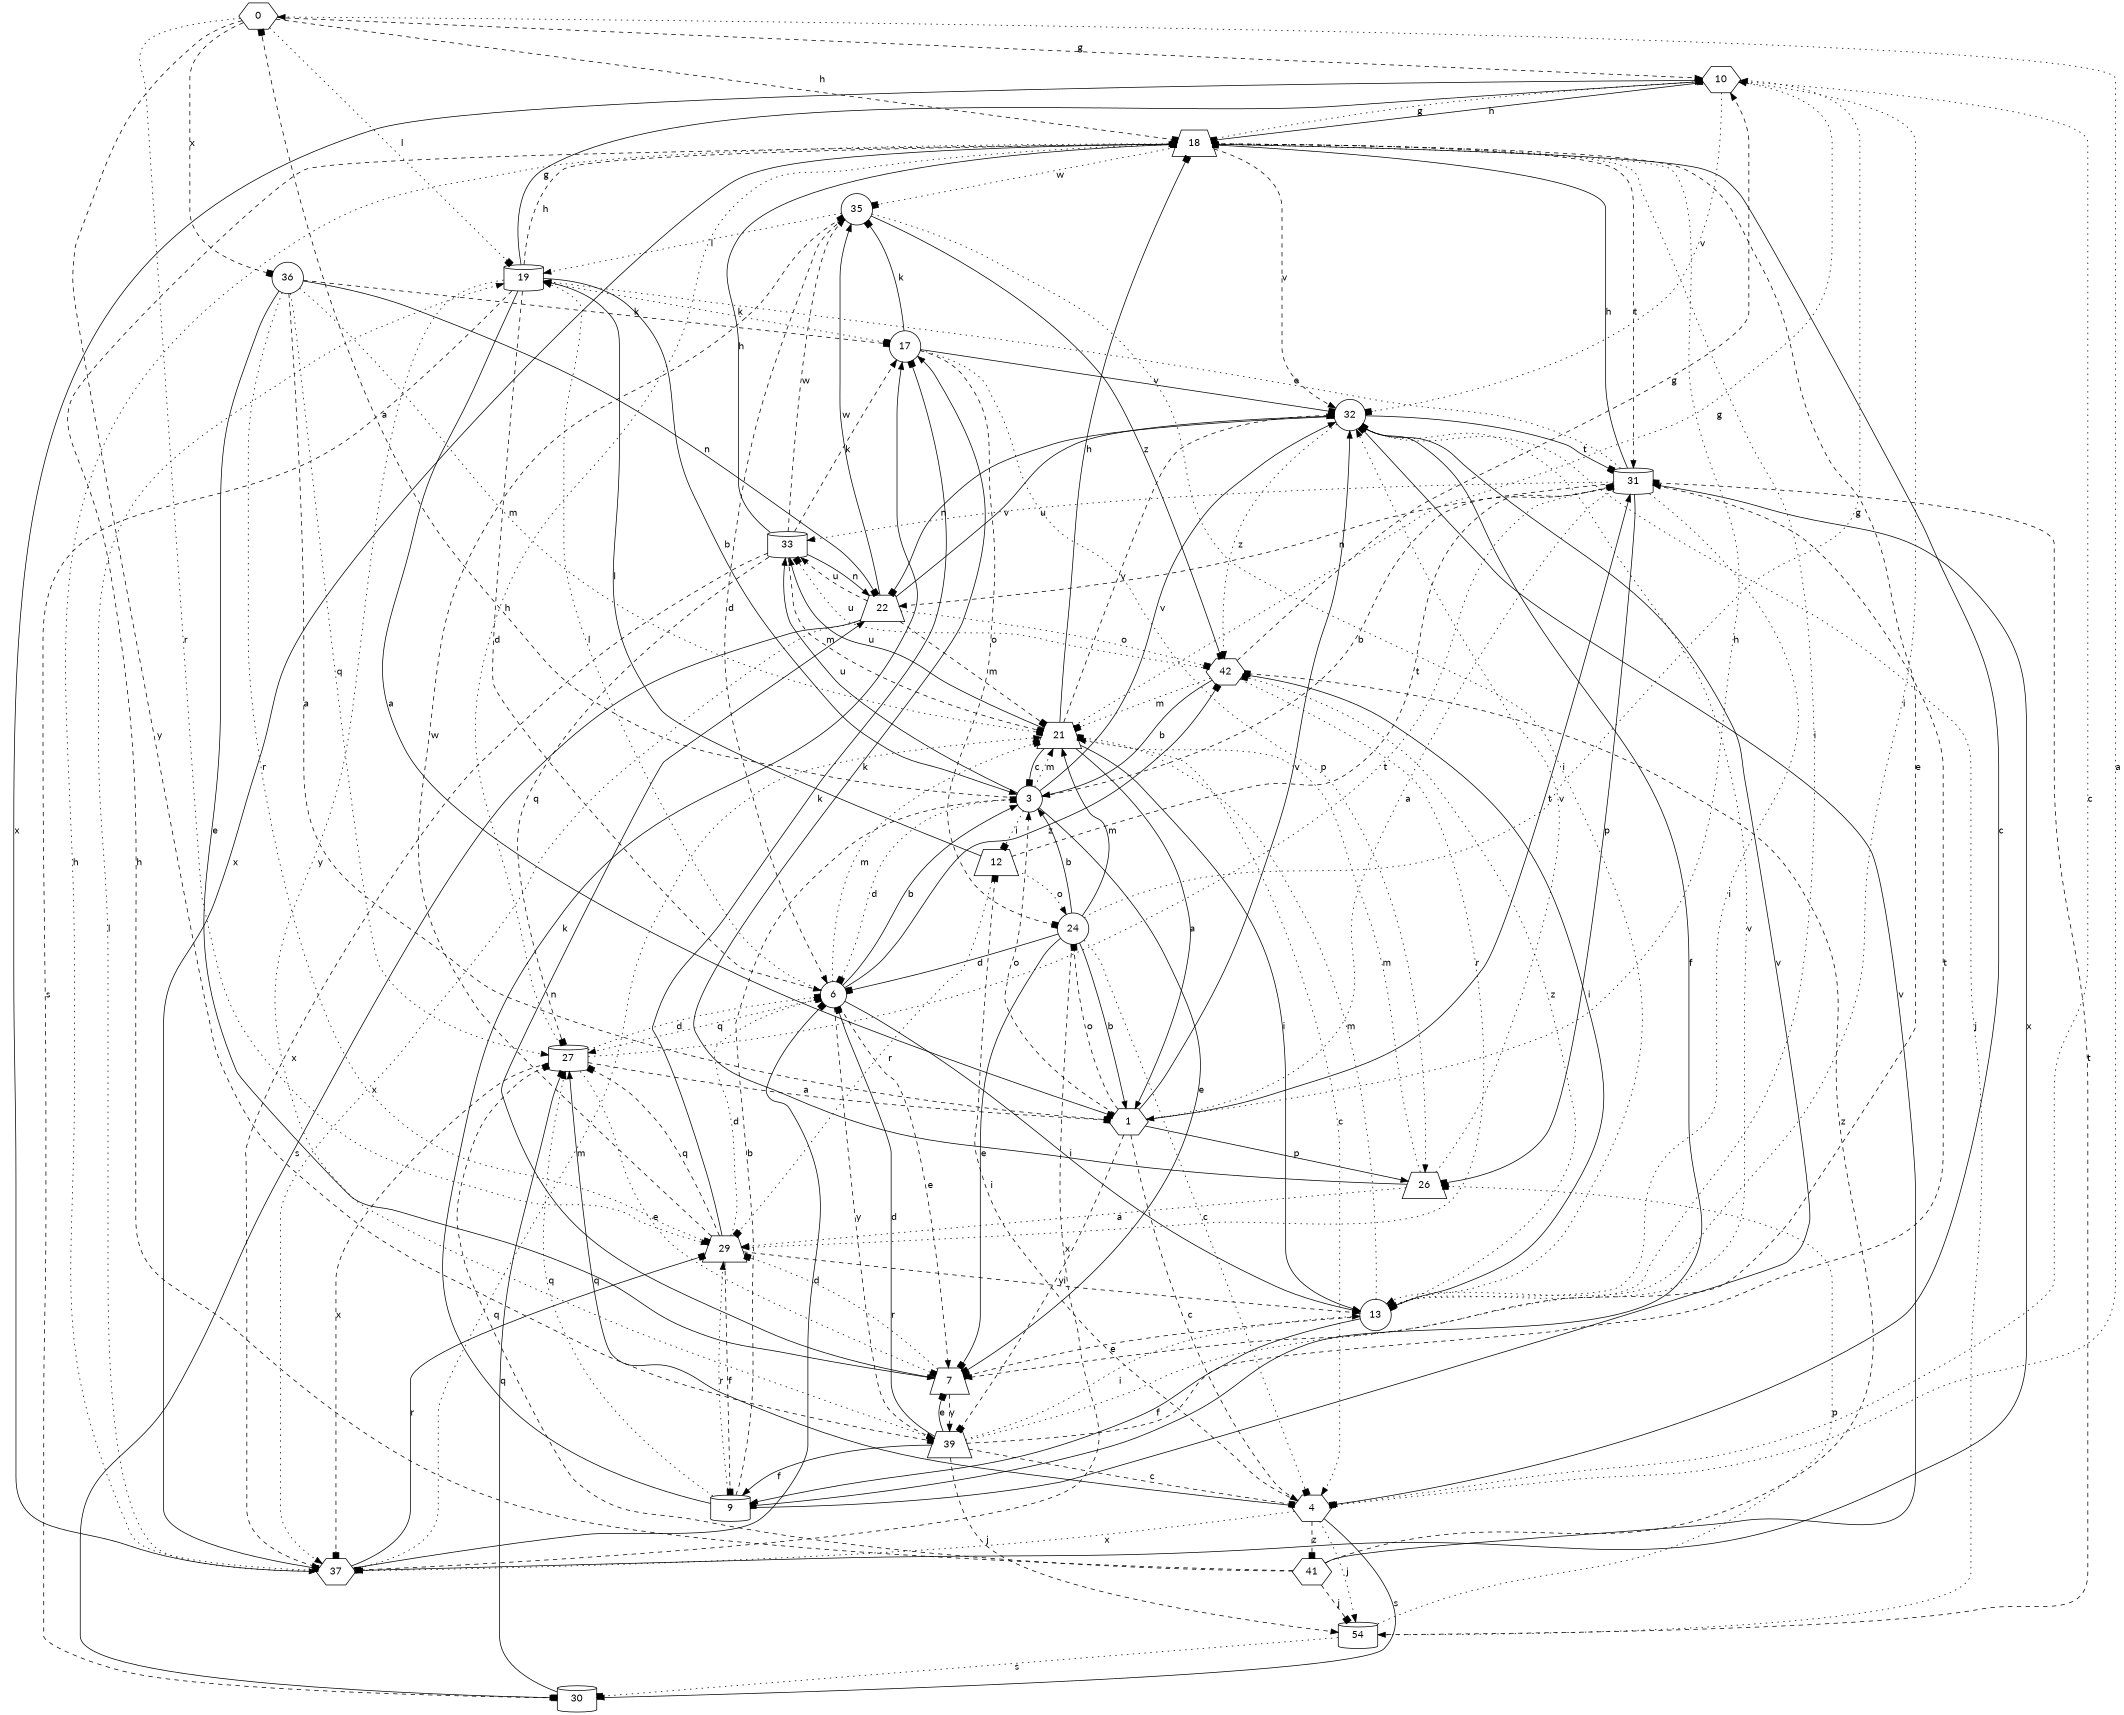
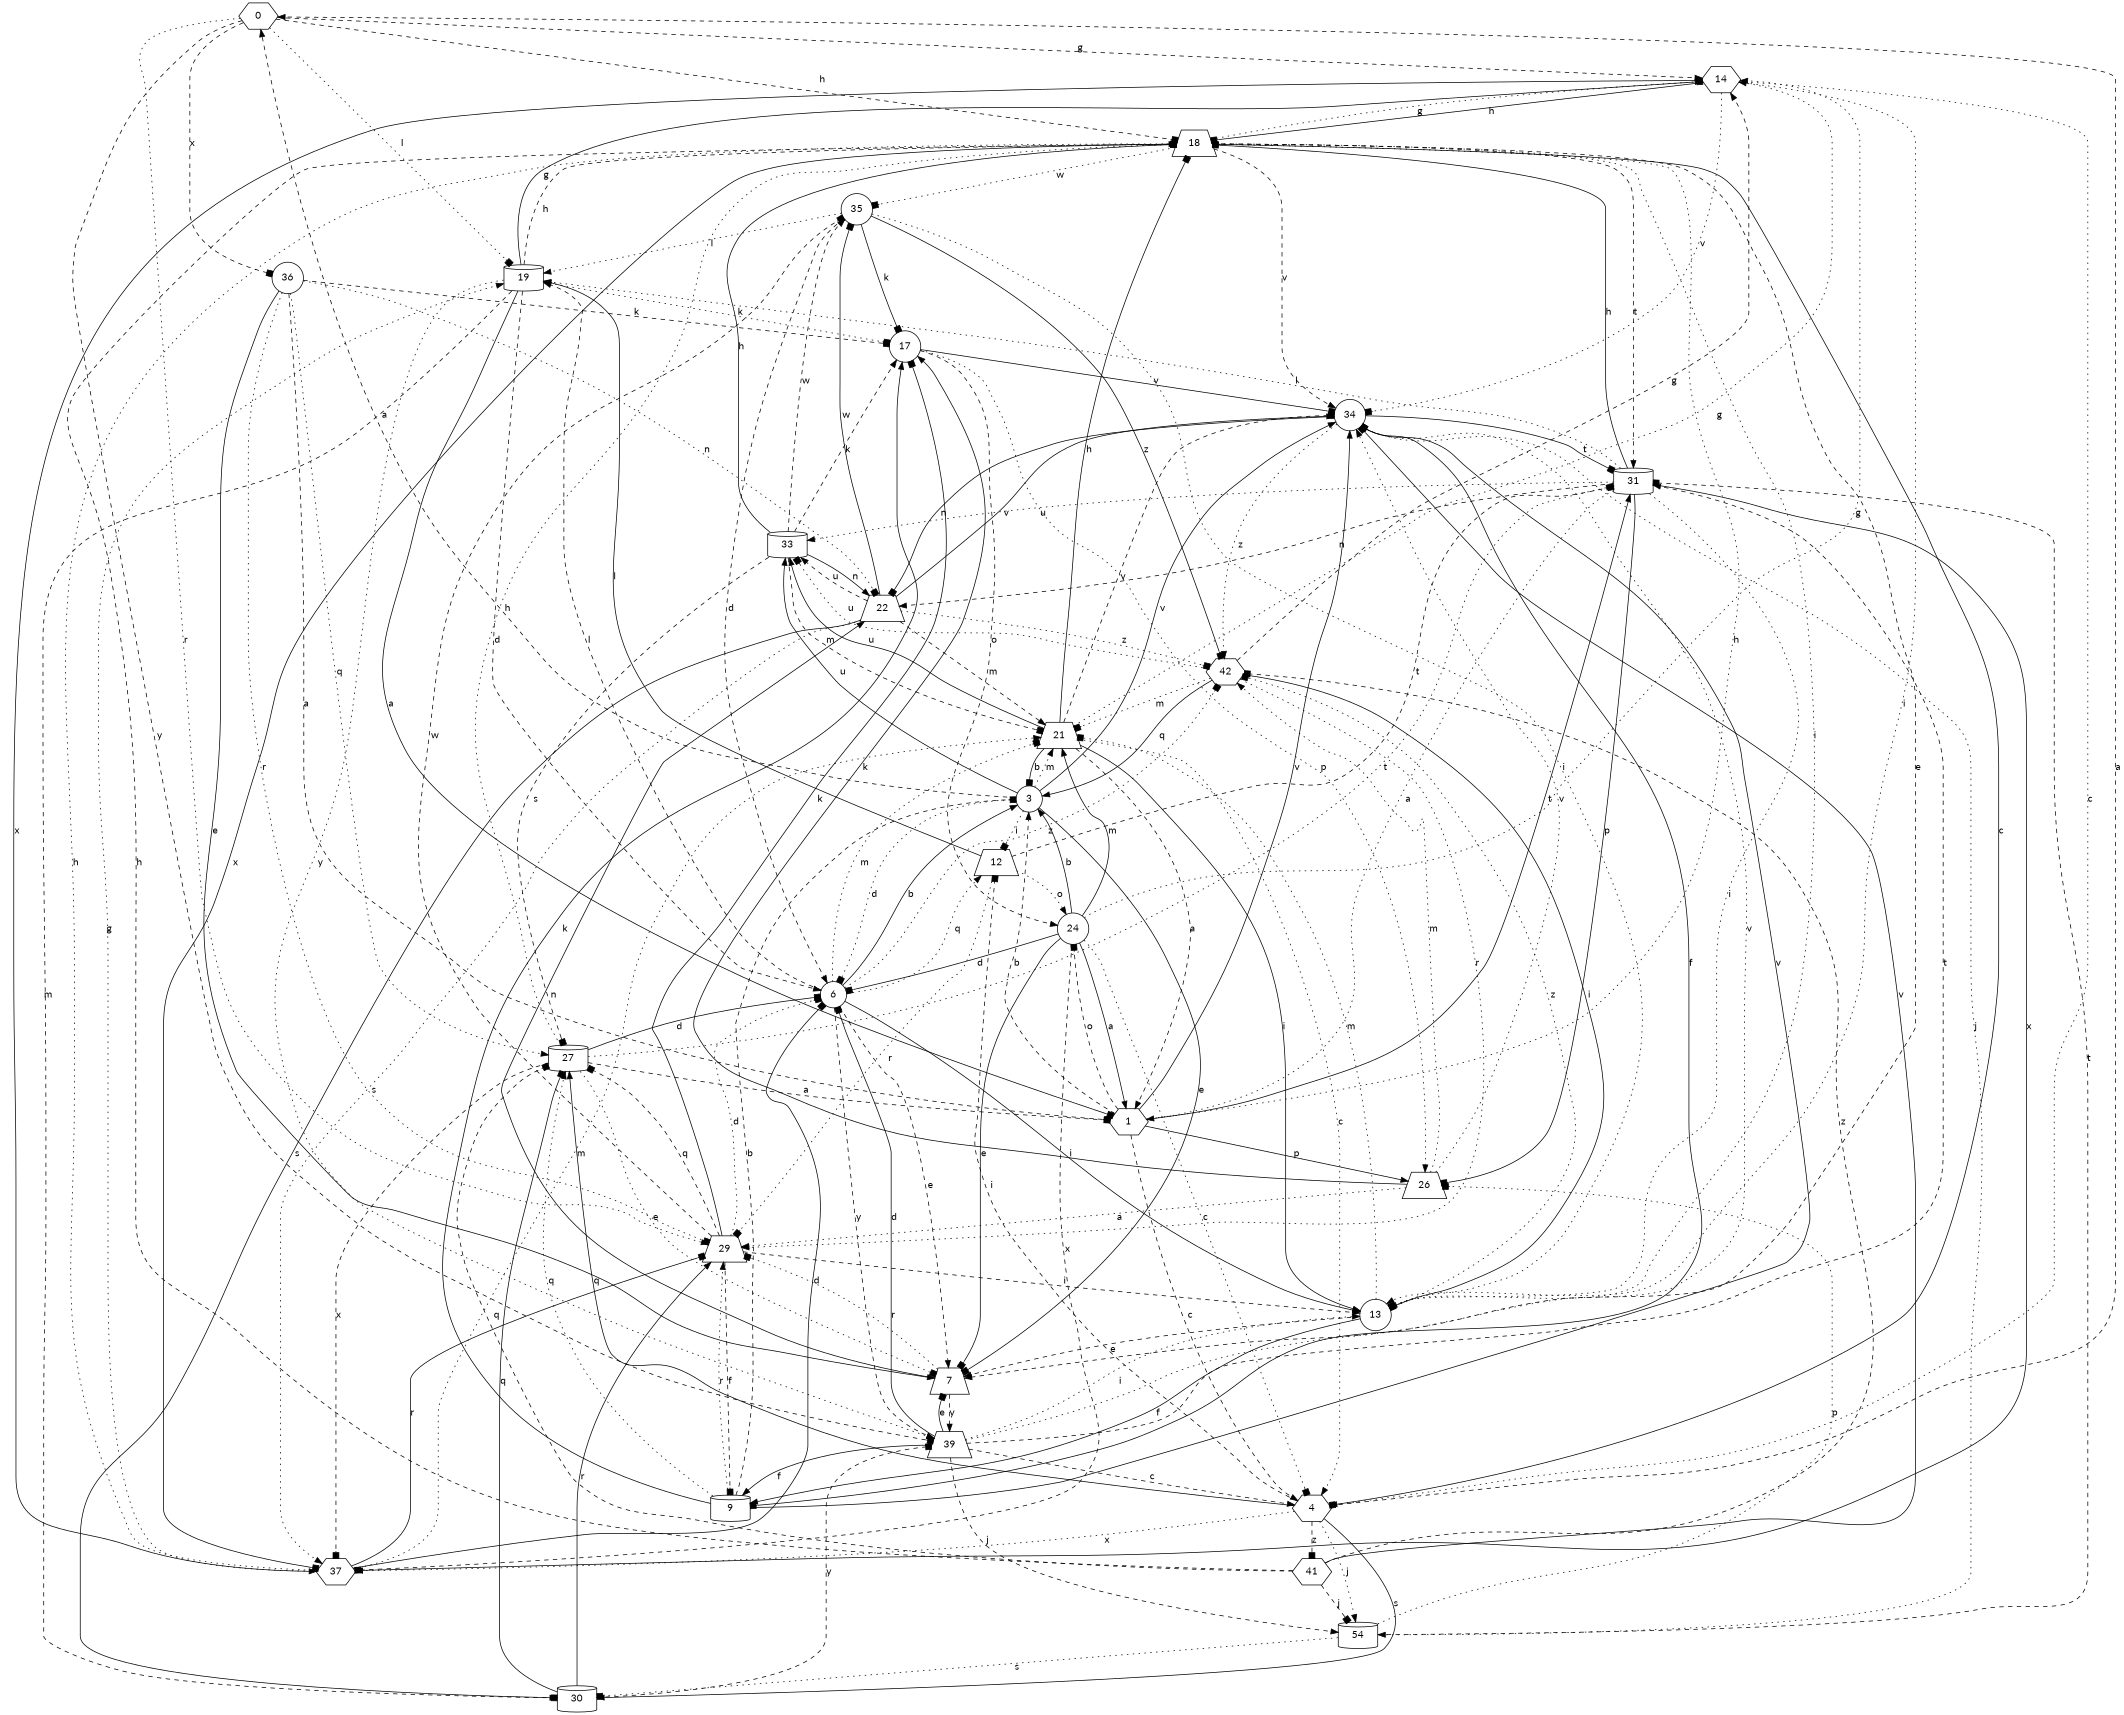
(1721, 80) -> (1721, 80)
(2116, 190) -> (2116, 190)
(894, 277) -> (877, 275)
(1297, 381) -> (1297, 381)
(609, 396) -> (609, 396)
(840, 415) -> (840, 415)
(1350, 415) -> (1350, 415)
(720, 549) -> none
(481, 587) -> (481, 587)
(595, 589) -> none
(1125, 640) -> (1125, 640)
(1349, 648) -> none
(990, 651) -> (990, 651)
(596, 666) -> (596, 666)
(970, 671) -> (970, 671)
(1162, 735) -> (1162, 735)
(1037, 767) -> (1037, 767)
(536, 799) -> (536, 799)
(1023, 836) -> (1023, 836)
(1349, 859) -> (1426, 875)
(1188, 910) -> (1188, 910)
(109, 929) -> (109, 929)
(1017, 963) -> (1017, 963)
(323, 987) -> none
(48, 995) -> (48, 995)
(704, 1015) -> (704, 1015)
(708, 1025) -> (931, 960)
(1111, 1027) -> (1111, 1027)
(374, 1090) -> (374, 1090)
(1057, 1278) -> (826, 1633)
(1164, 1336) -> (1164, 1336)
none -> (581, 1469)
(1128, 1478) -> (1128, 1478)
